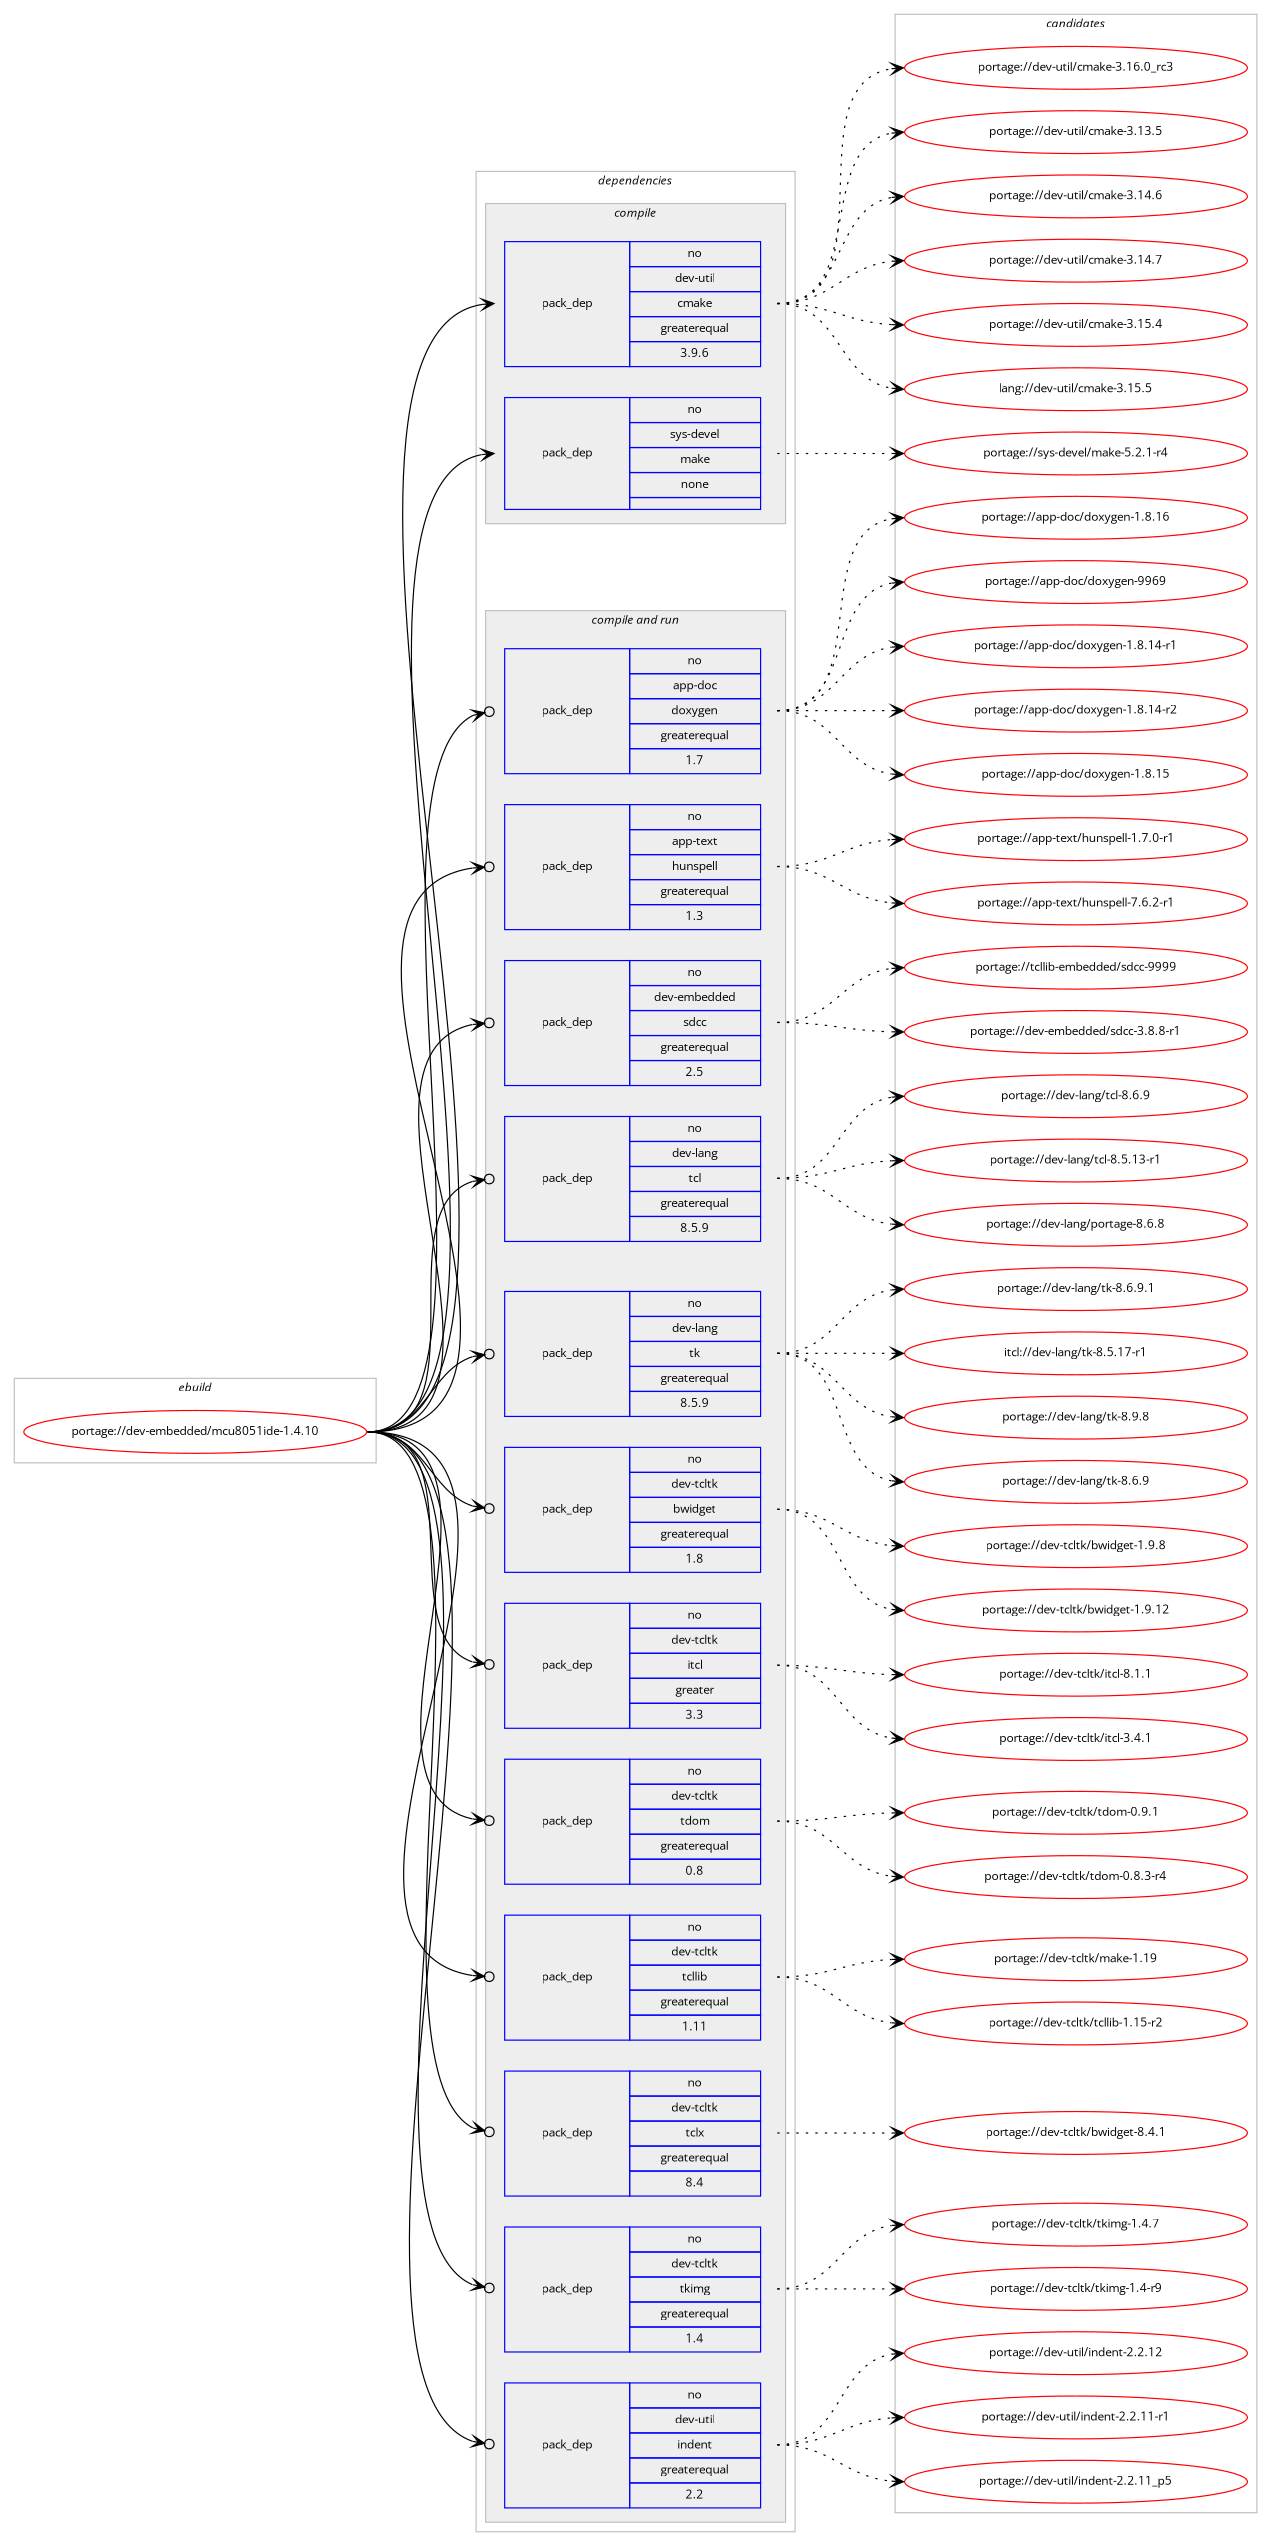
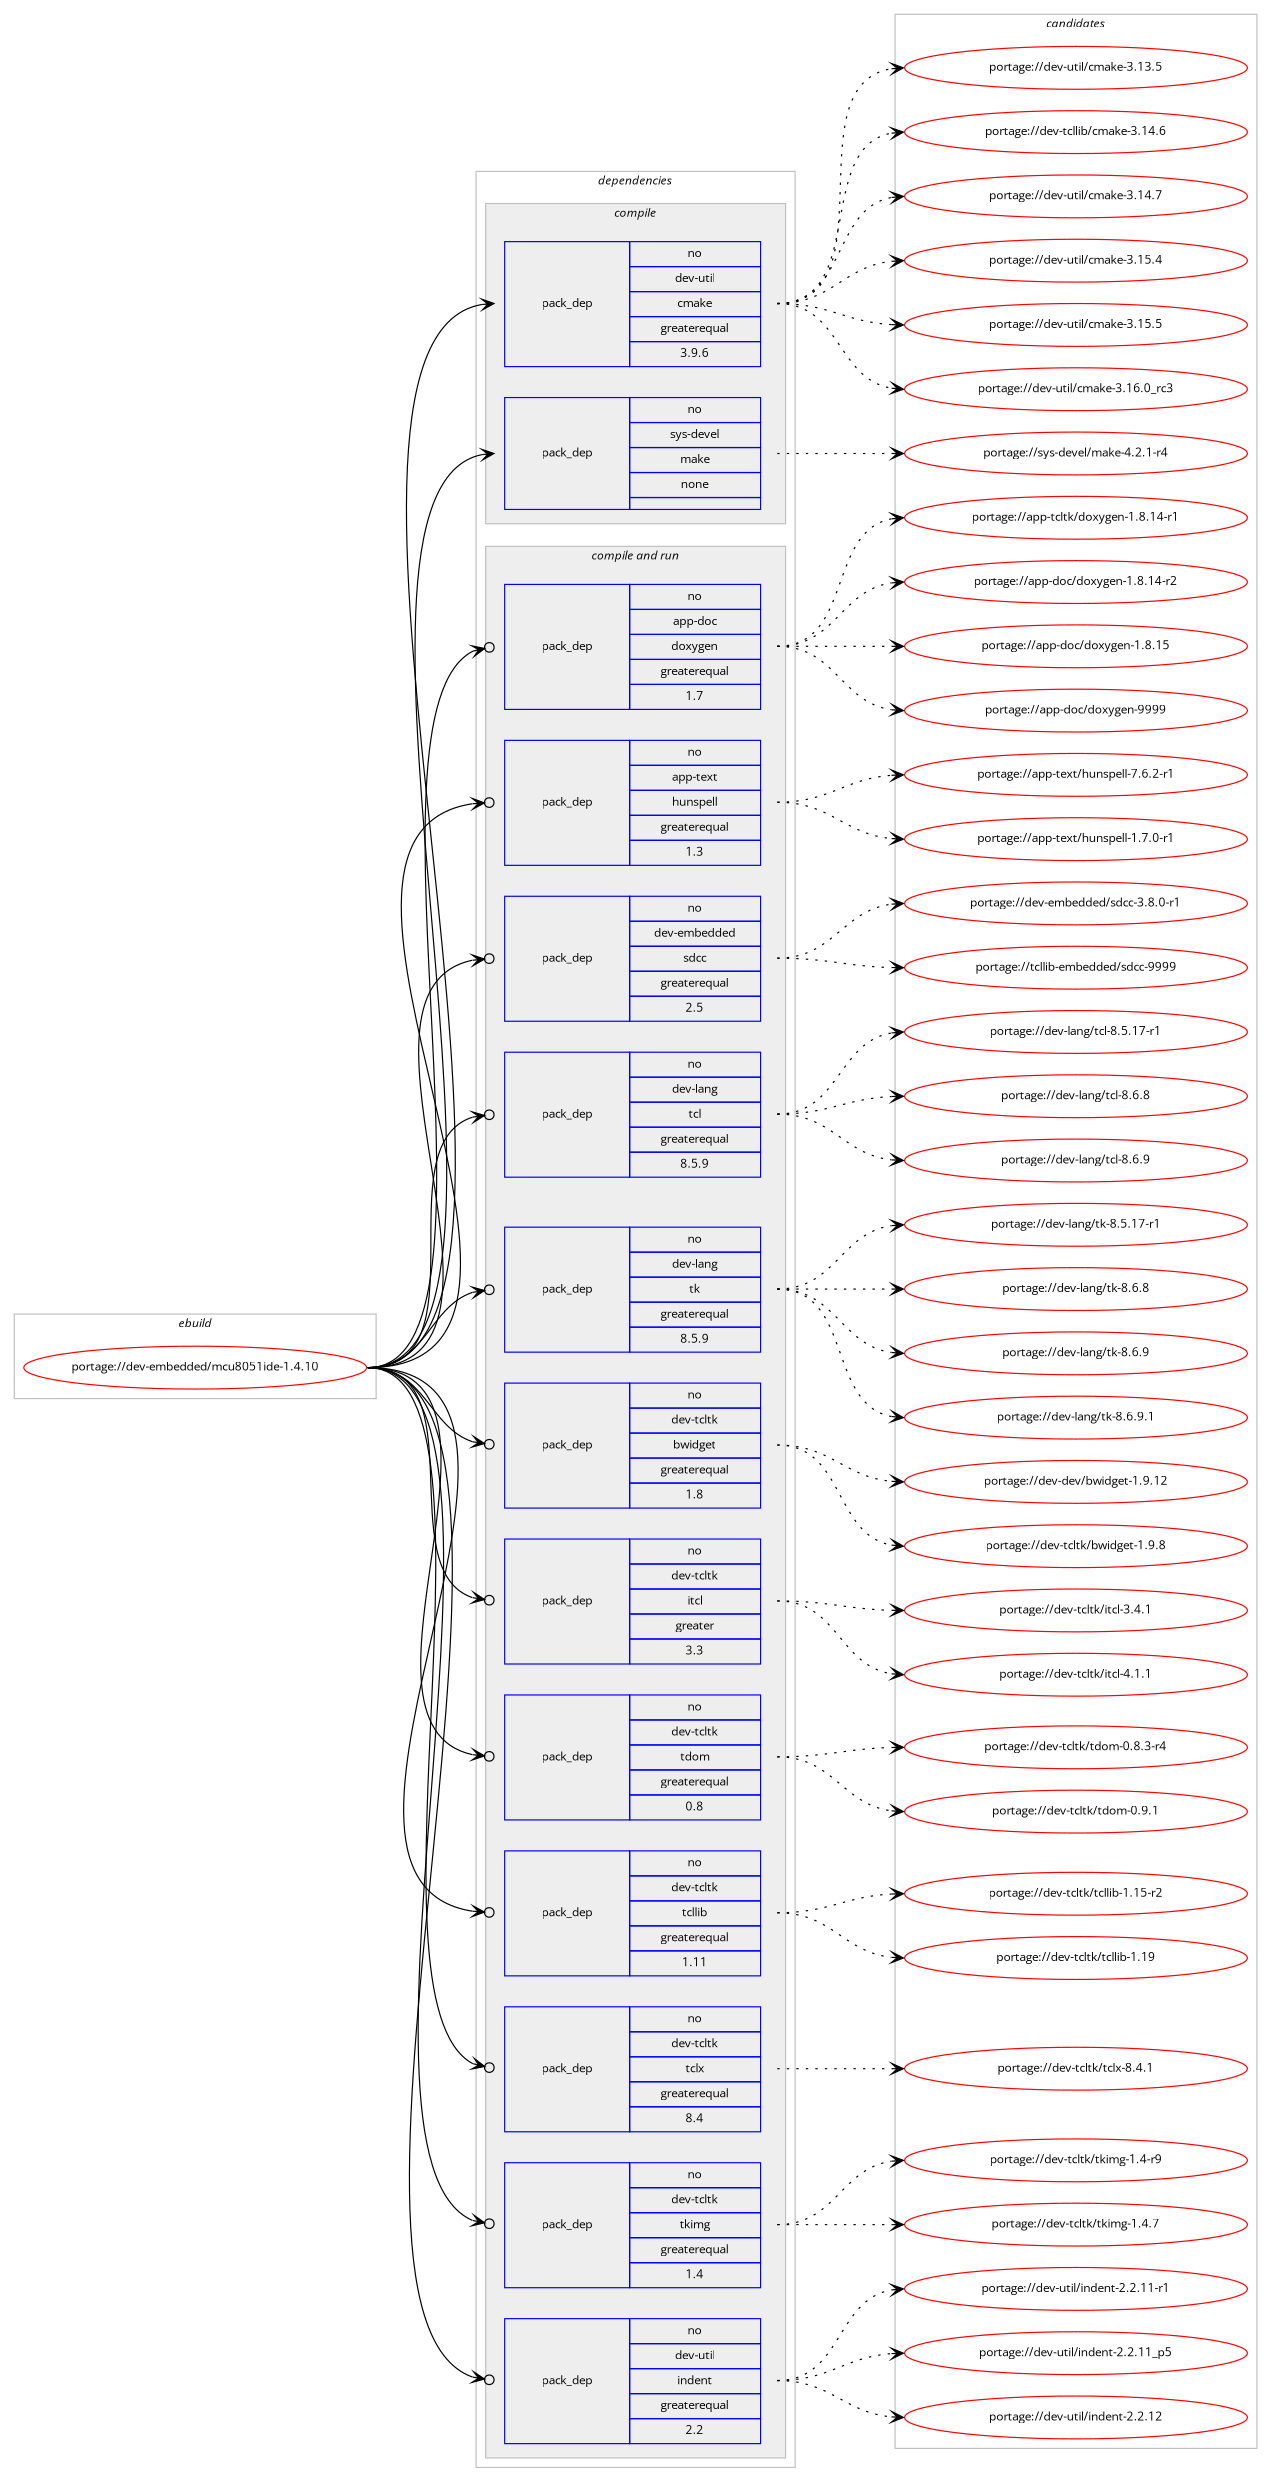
(1076, 196) -> (1076, 132)
(1076, 389) -> (1076, 325)
(1076, 453) -> (1076, 453)
(1076, 518) -> none
(1076, 582) -> (1076, 711)
(1076, 646) -> (1076, 518)
(1076, 1032) -> (1076, 903)
(1076, 1161) -> (1076, 1032)
(1076, 1225) -> (1076, 1096)
(1076, 1353) -> (1076, 1225)
(1076, 1418) -> (1076, 1289)
(1076, 1610) -> (1076, 1482)
(1076, 1675) -> (1076, 1675)
(1076, 1959) -> (1076, 1958)
(1076, 2133) -> (1076, 2069)
